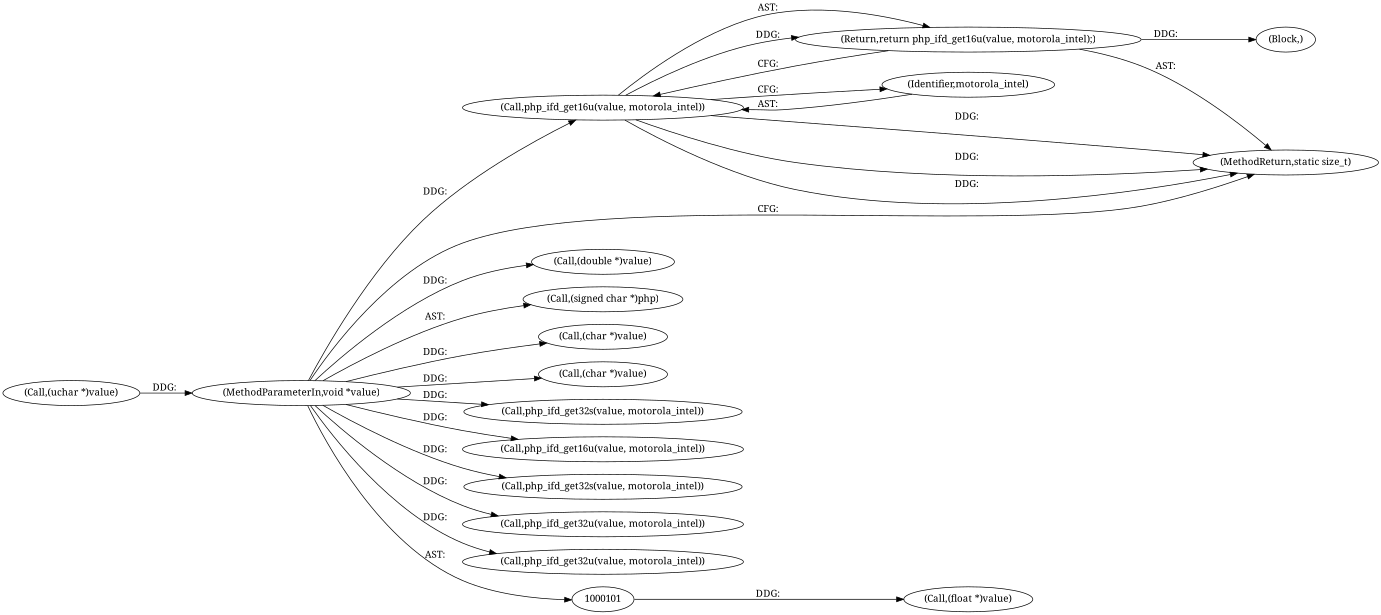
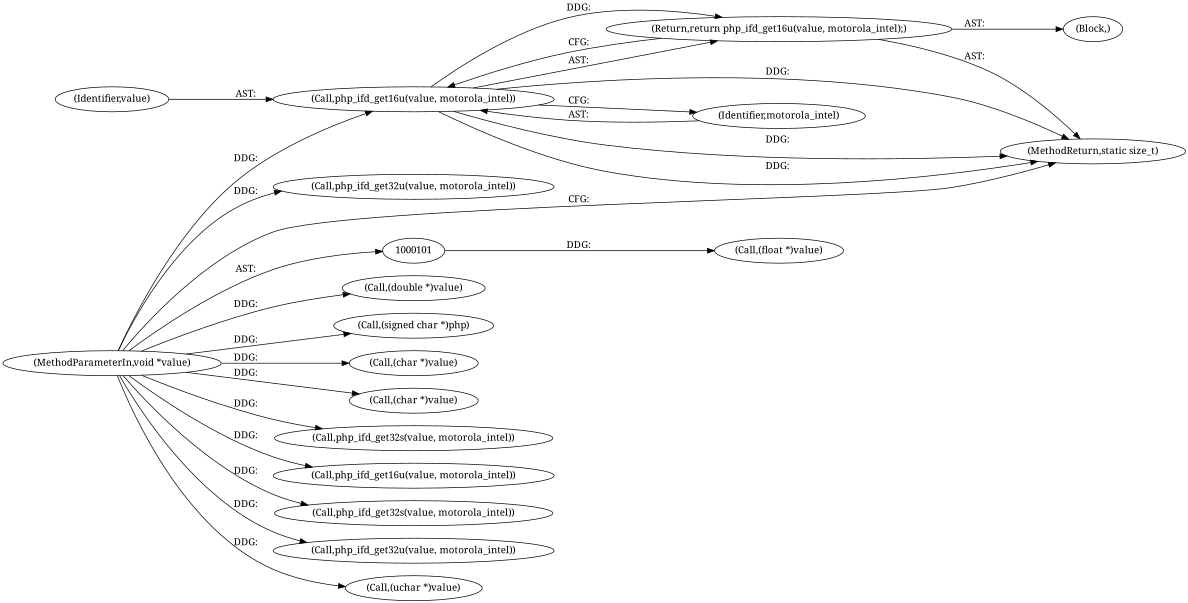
(1167, 34) -> (976, 24)
none -> (112, 99)
(437, 317) -> (247, 340)
(162, 393) -> (200, 513)
